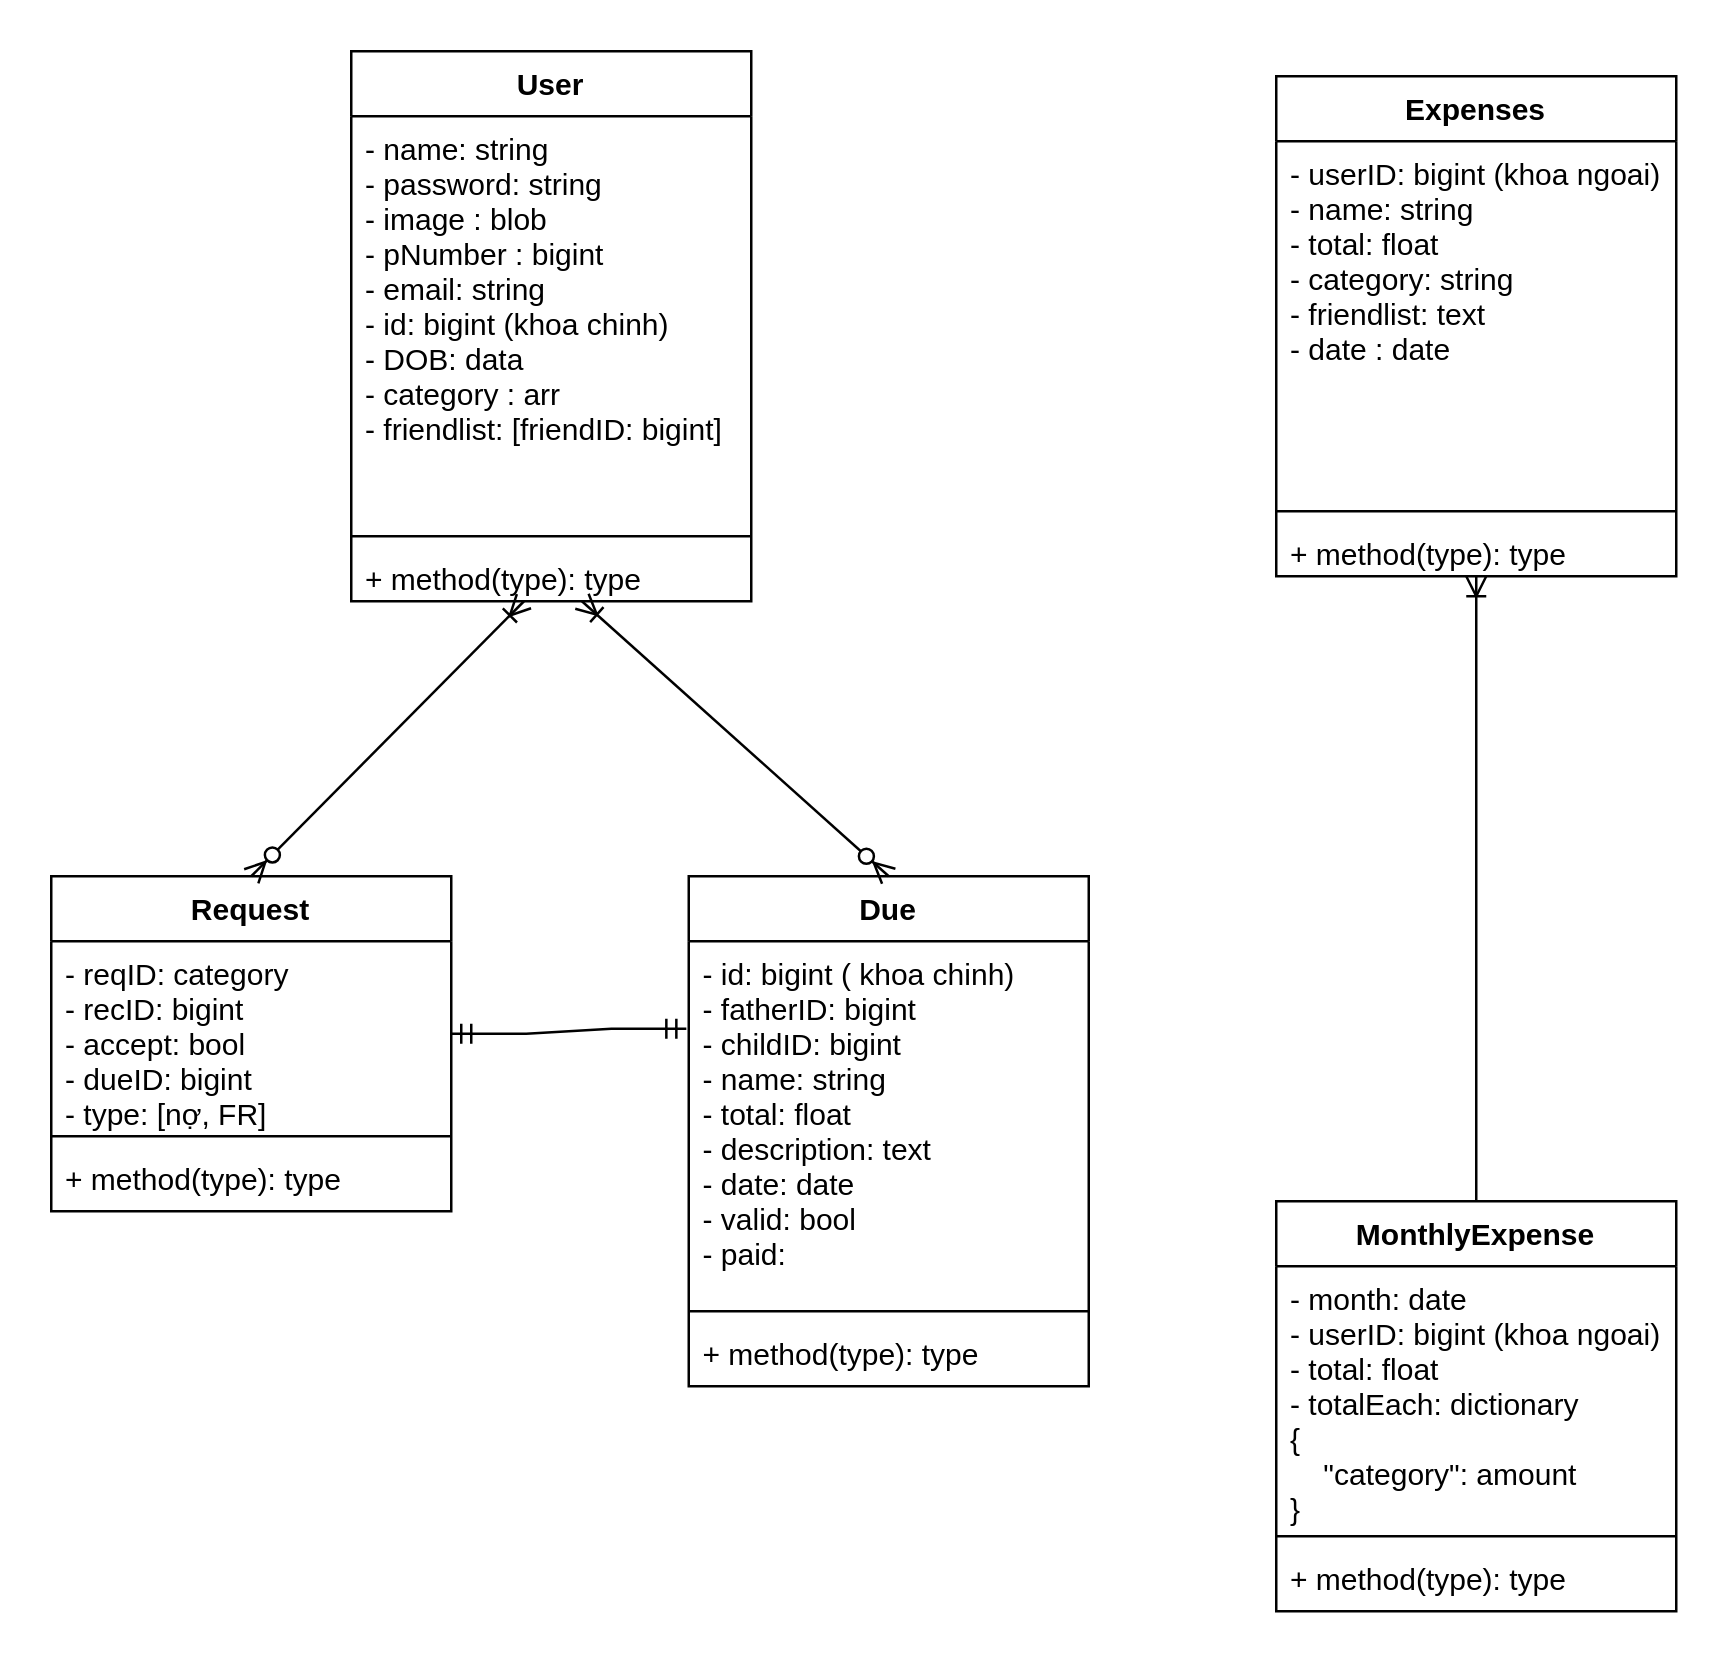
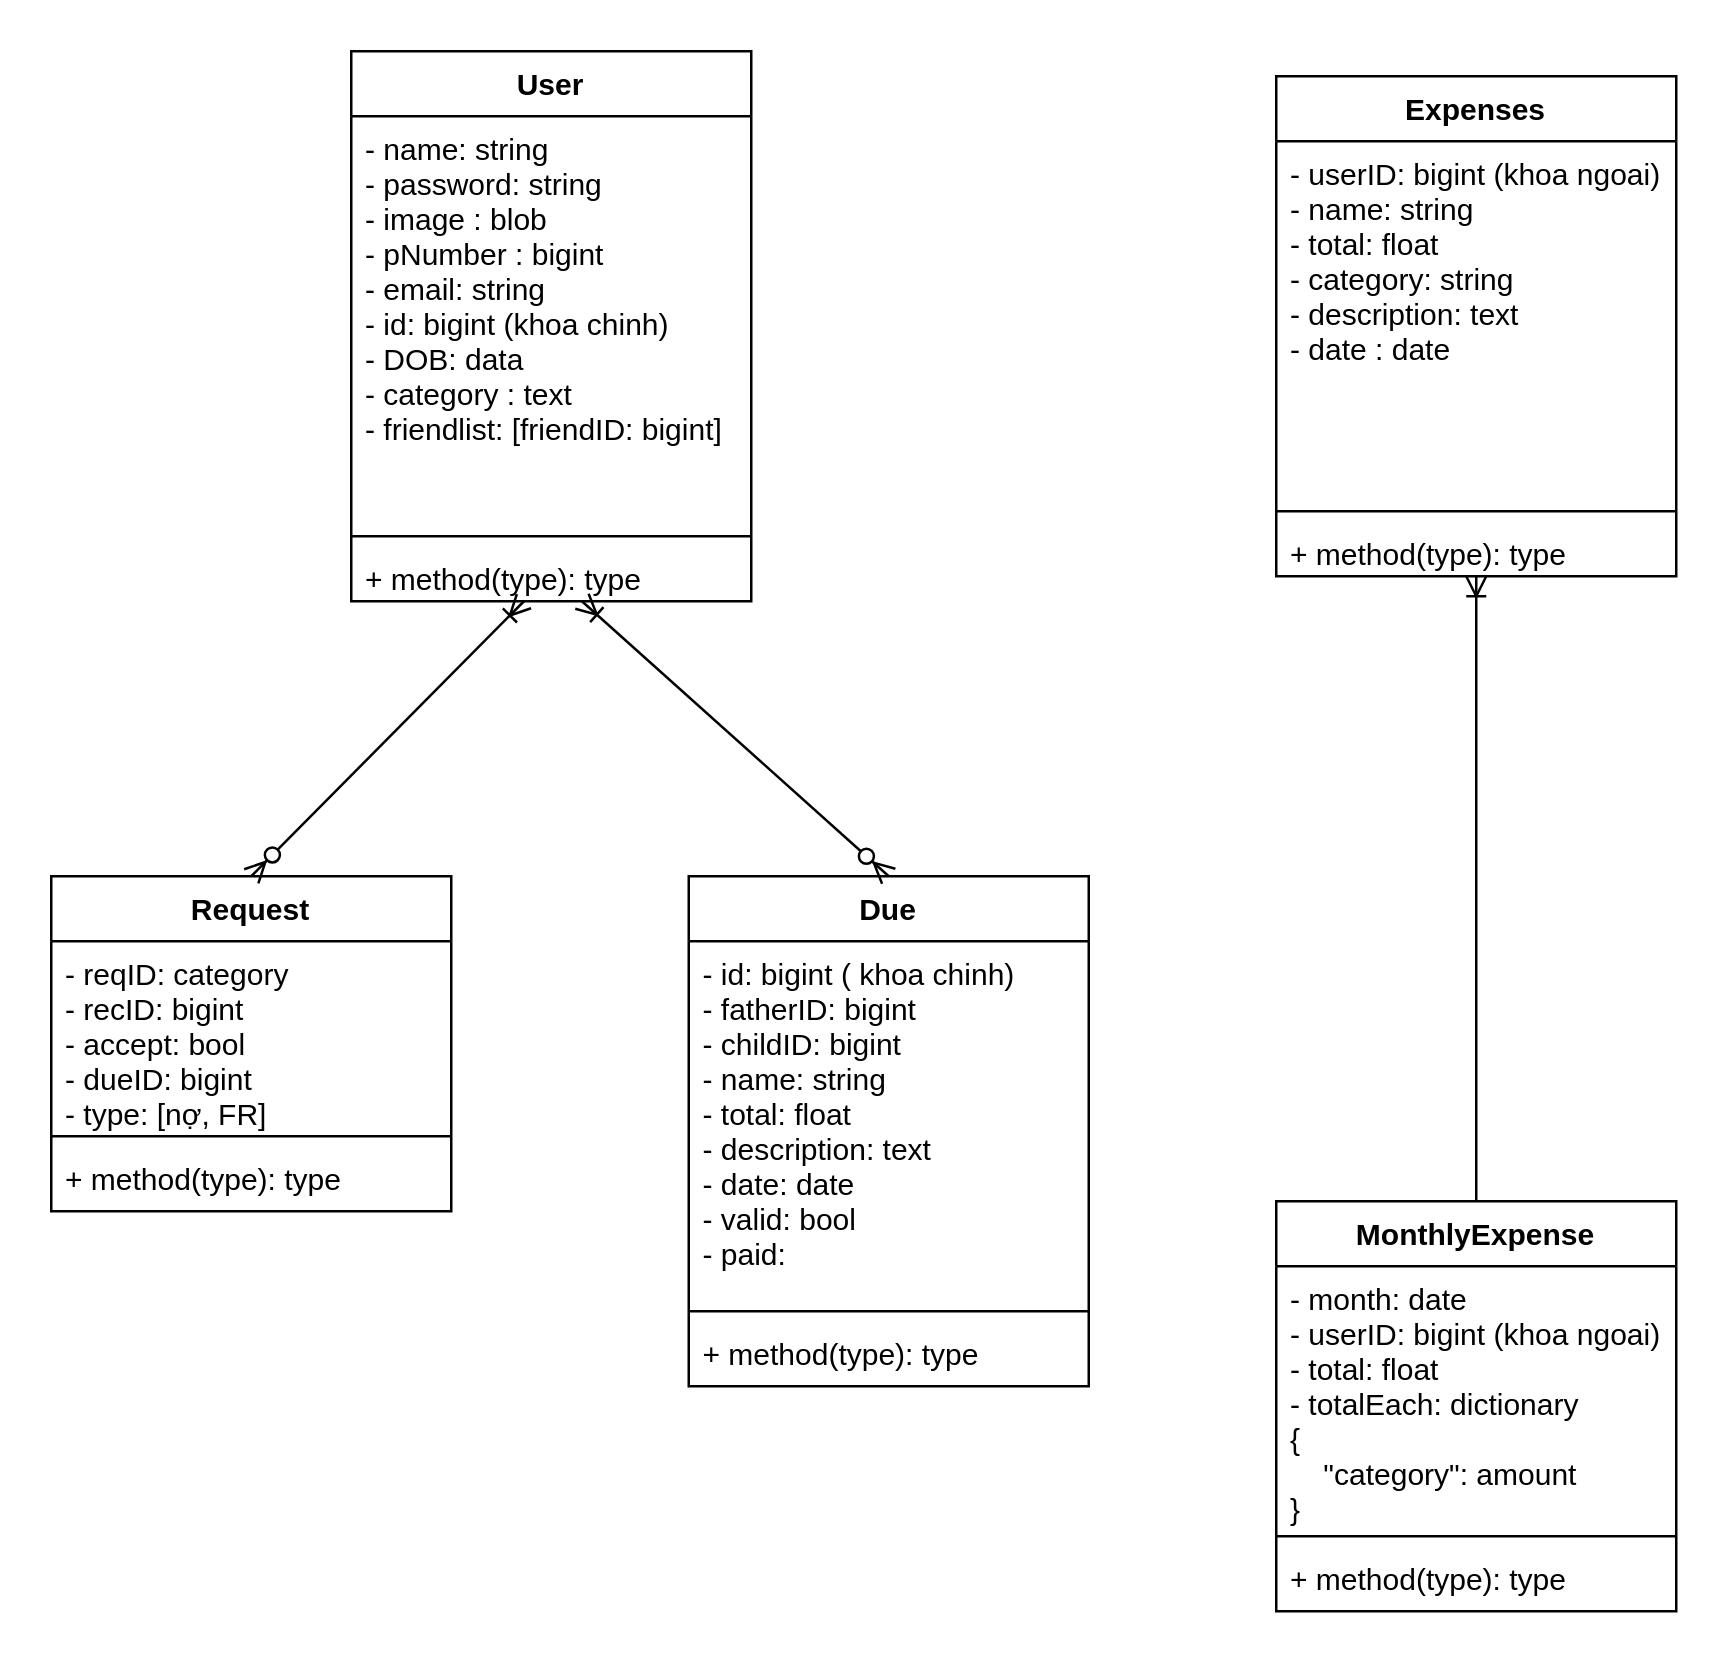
(467, 150) -> (467, 150)
(1502, 175) -> (1502, 175)
(569, 1031) -> none
